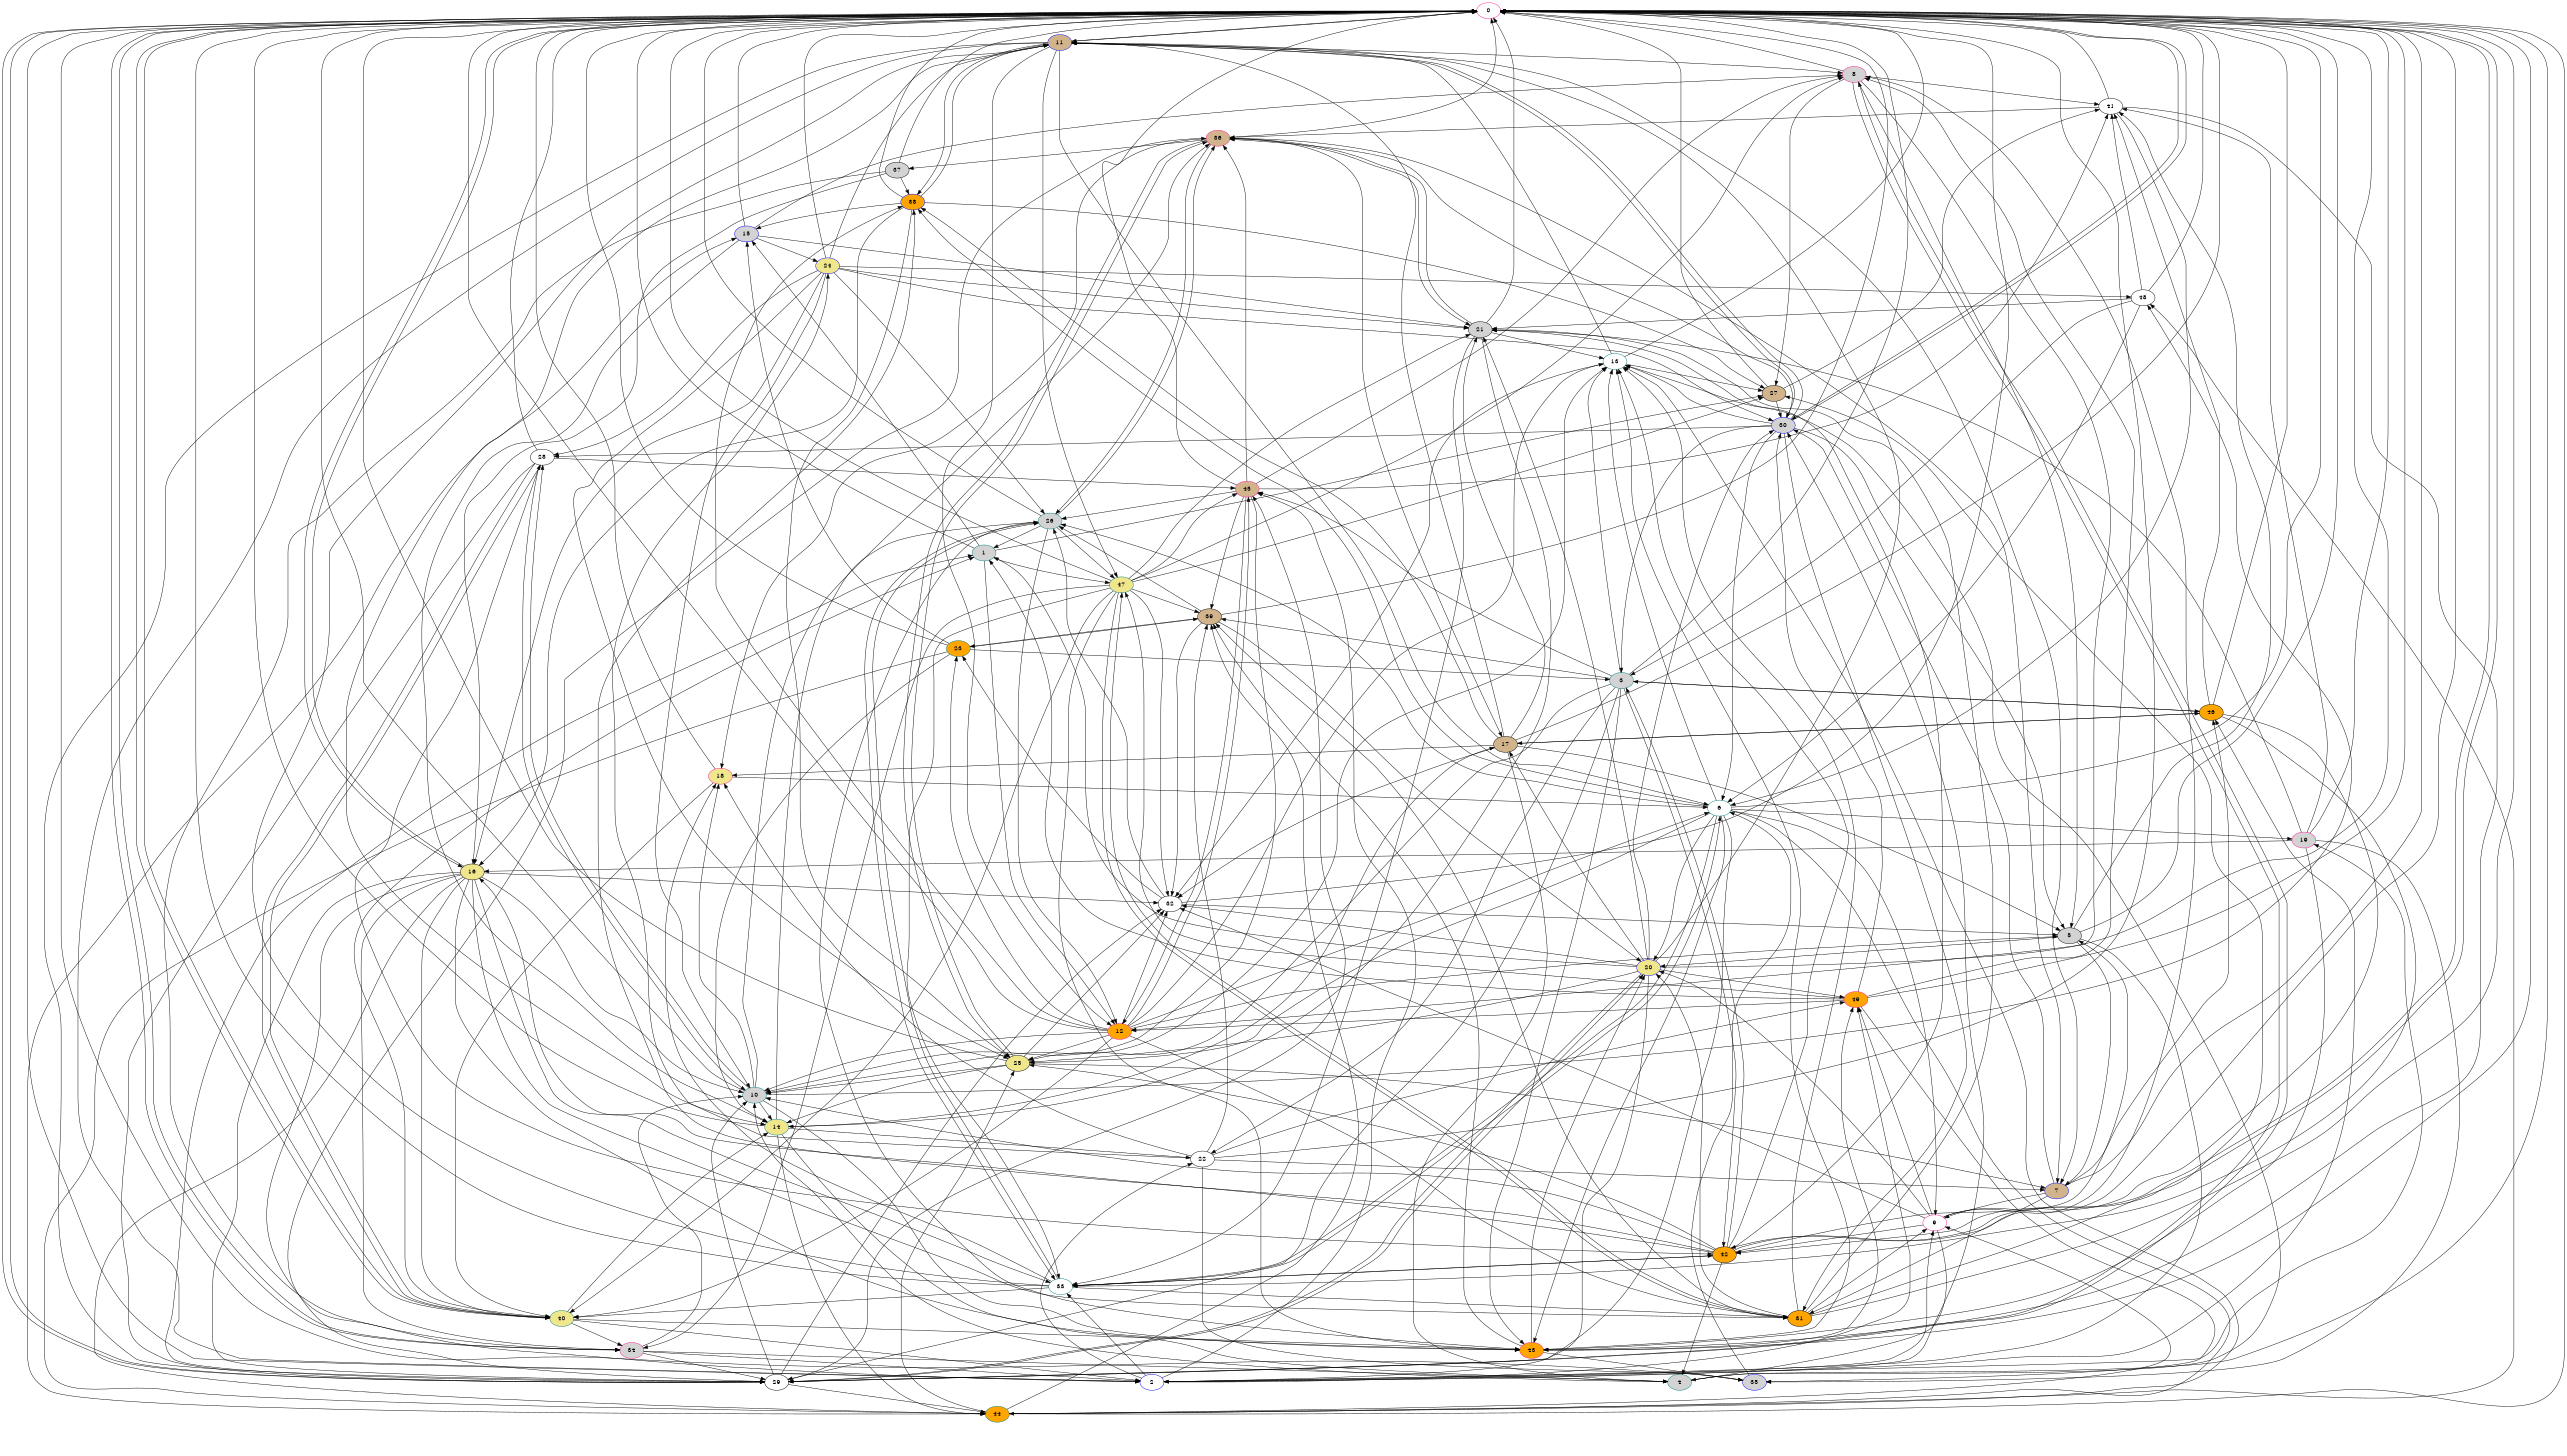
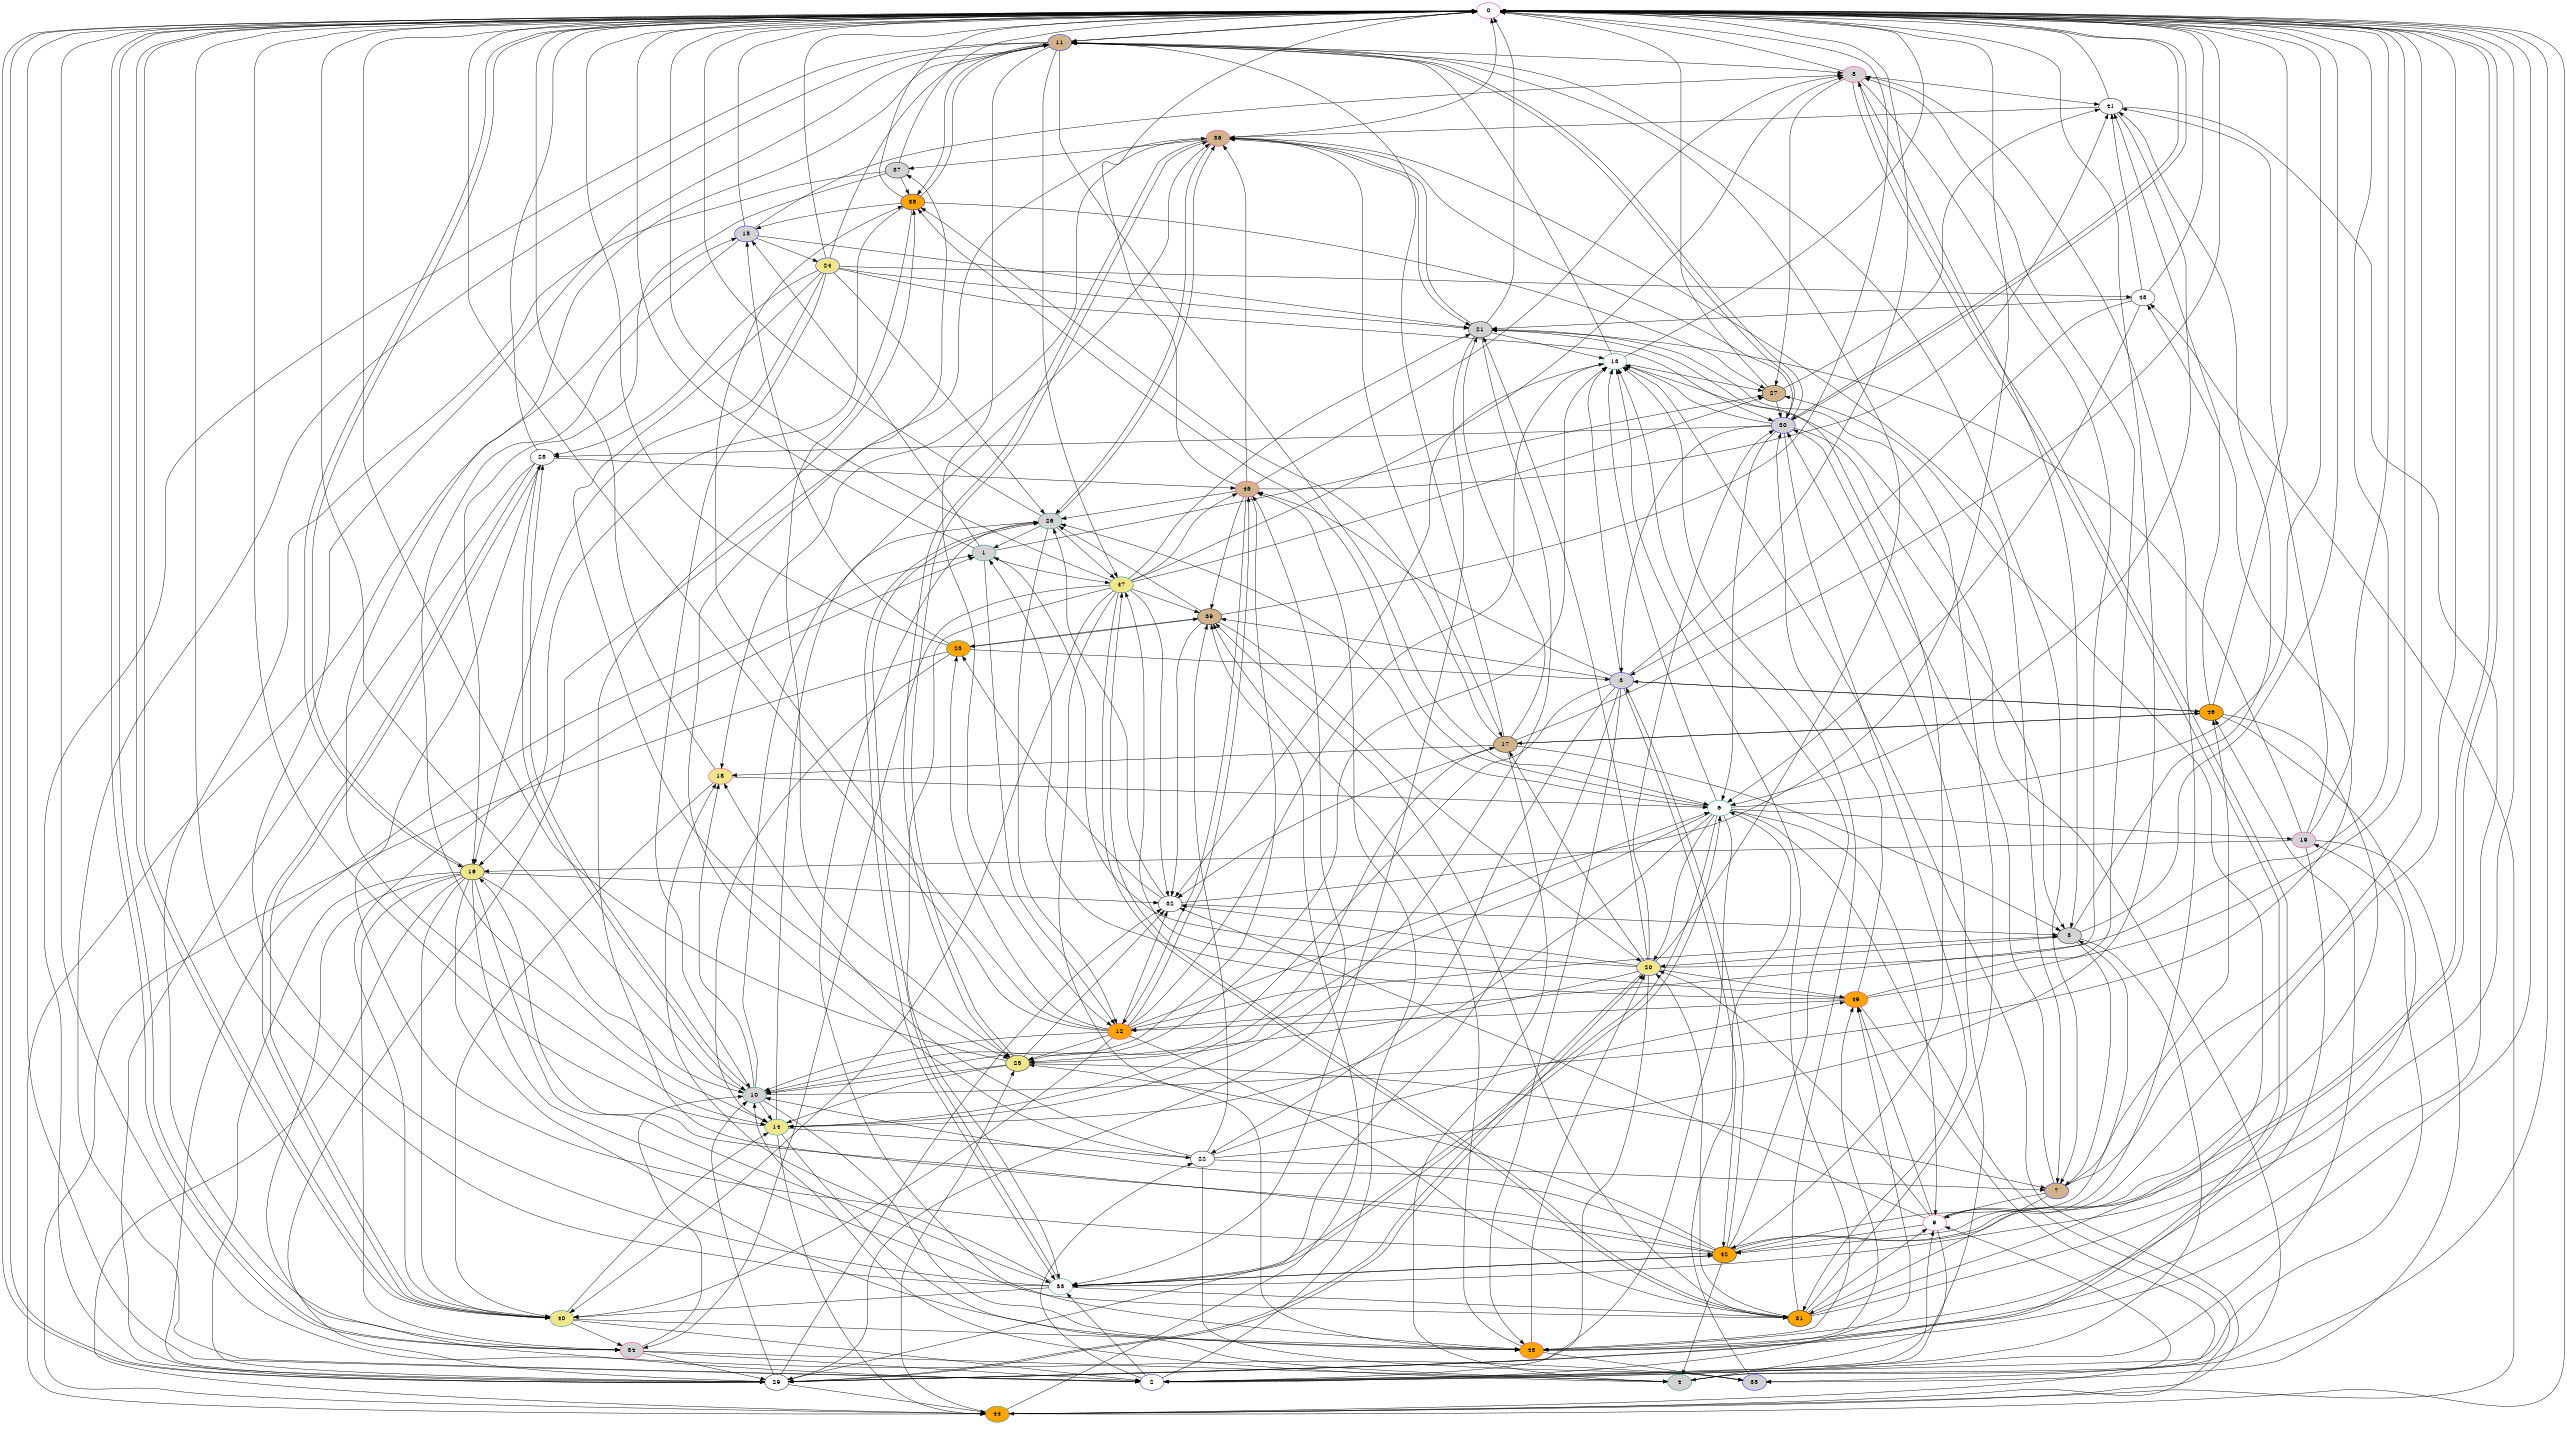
(1622, 681) -> (1622, 681)
(647, 951) -> (690, 751)
(1624, 1103) -> (1293, 1084)
